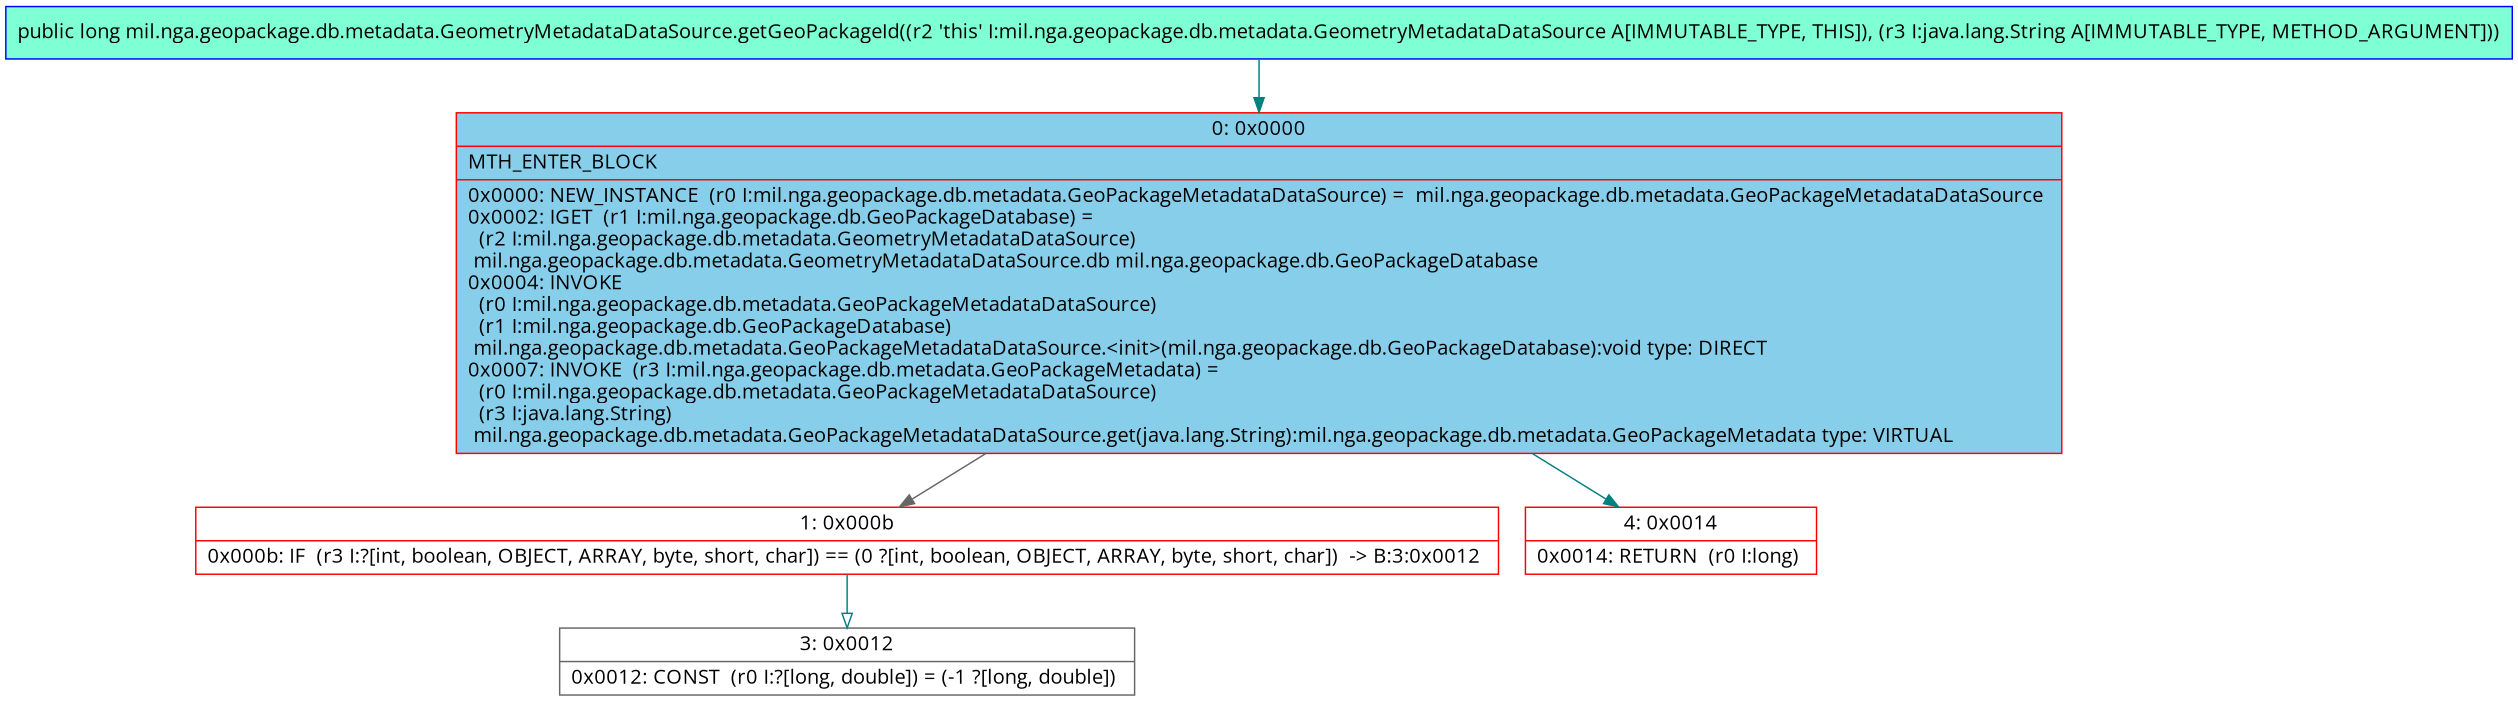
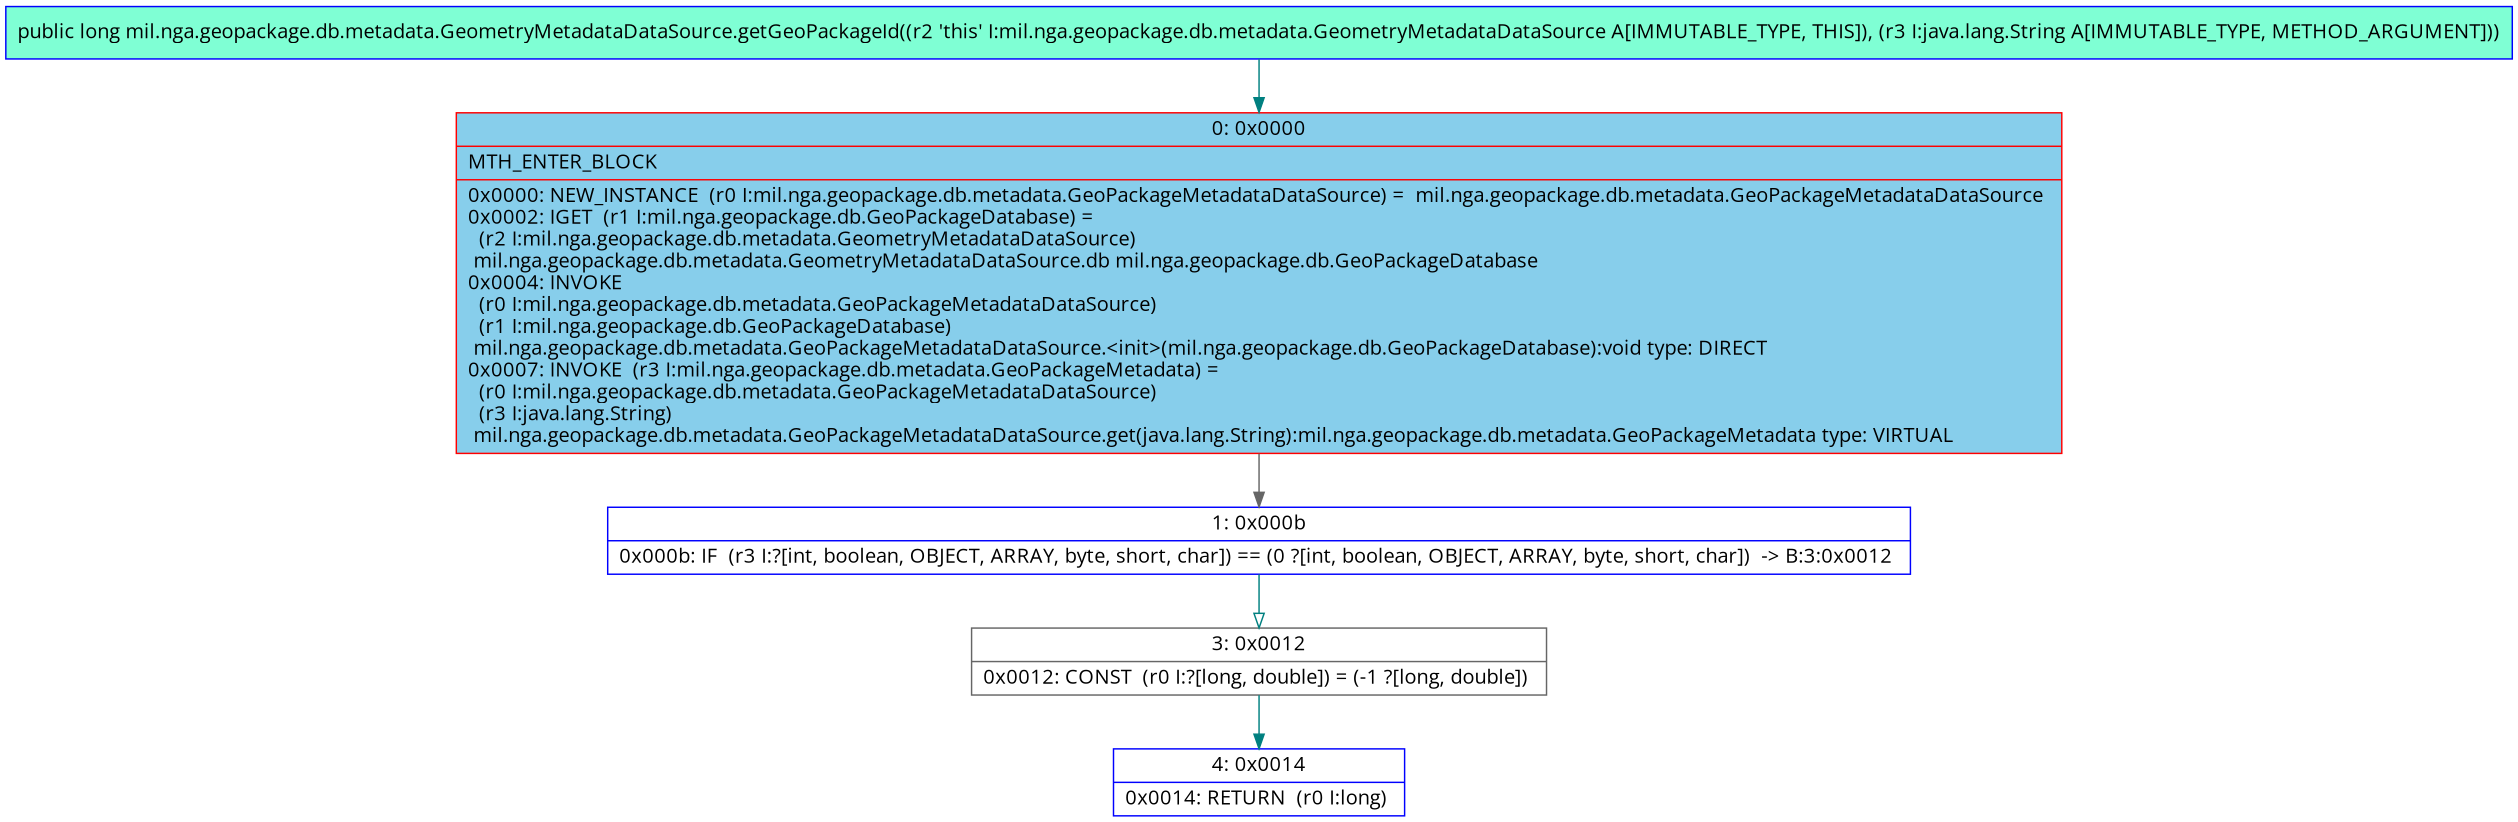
(1569, 476) -> (1259, 715)
(847, 541) -> (1259, 541)
(1671, 541) -> (1259, 782)
